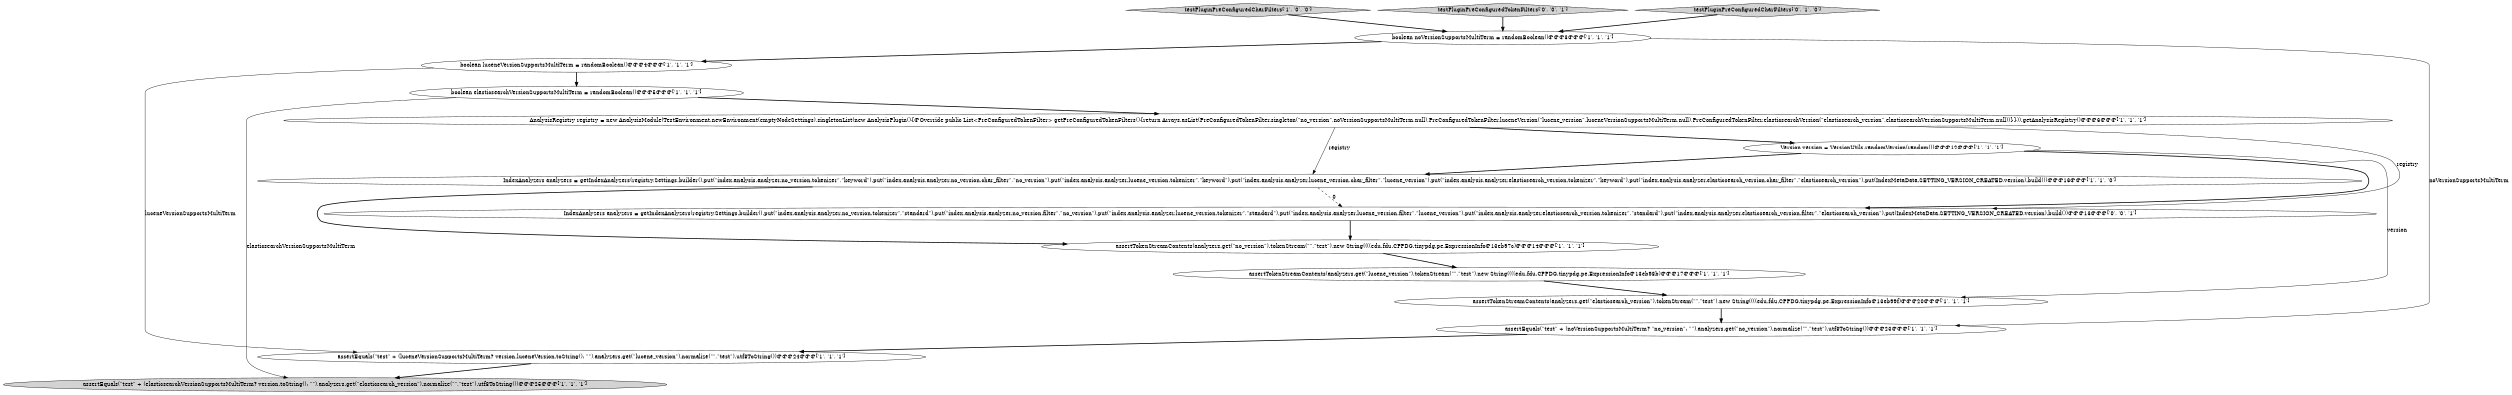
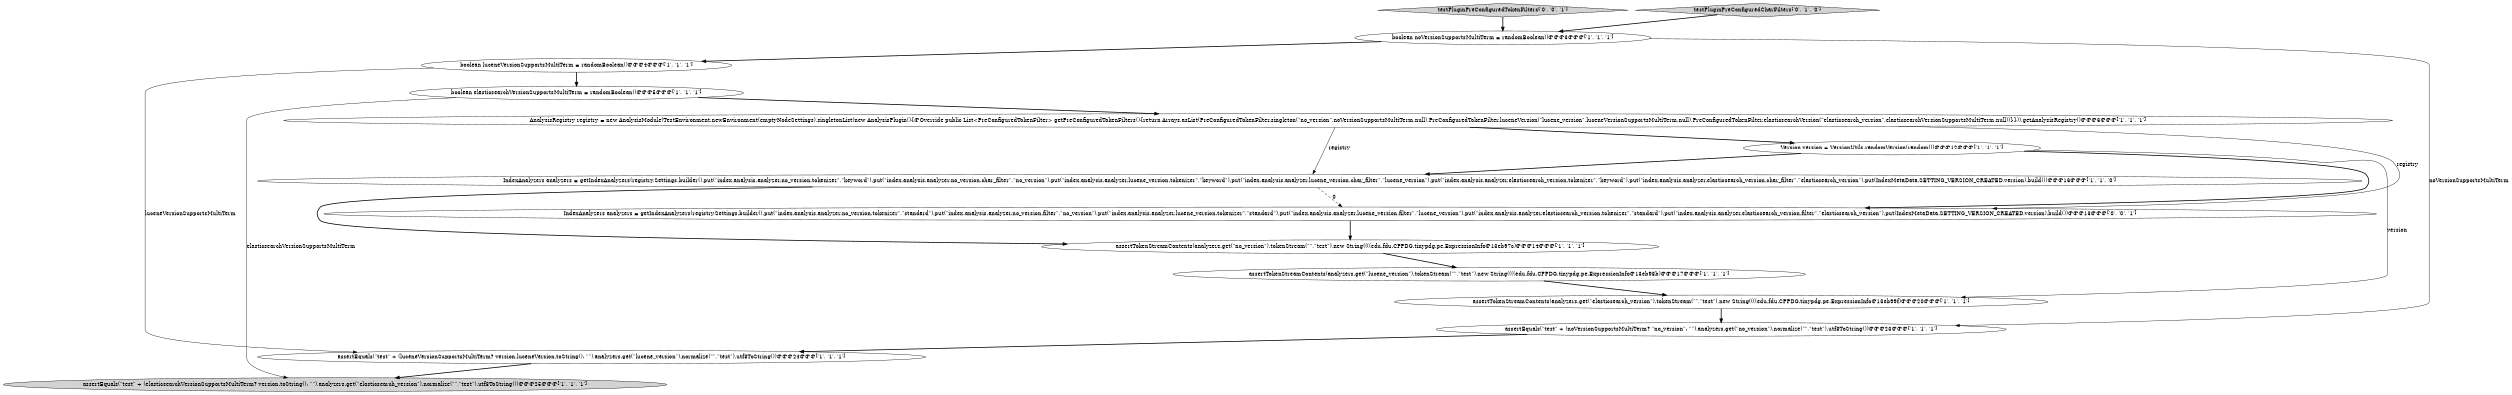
(1248, 10) -> none
